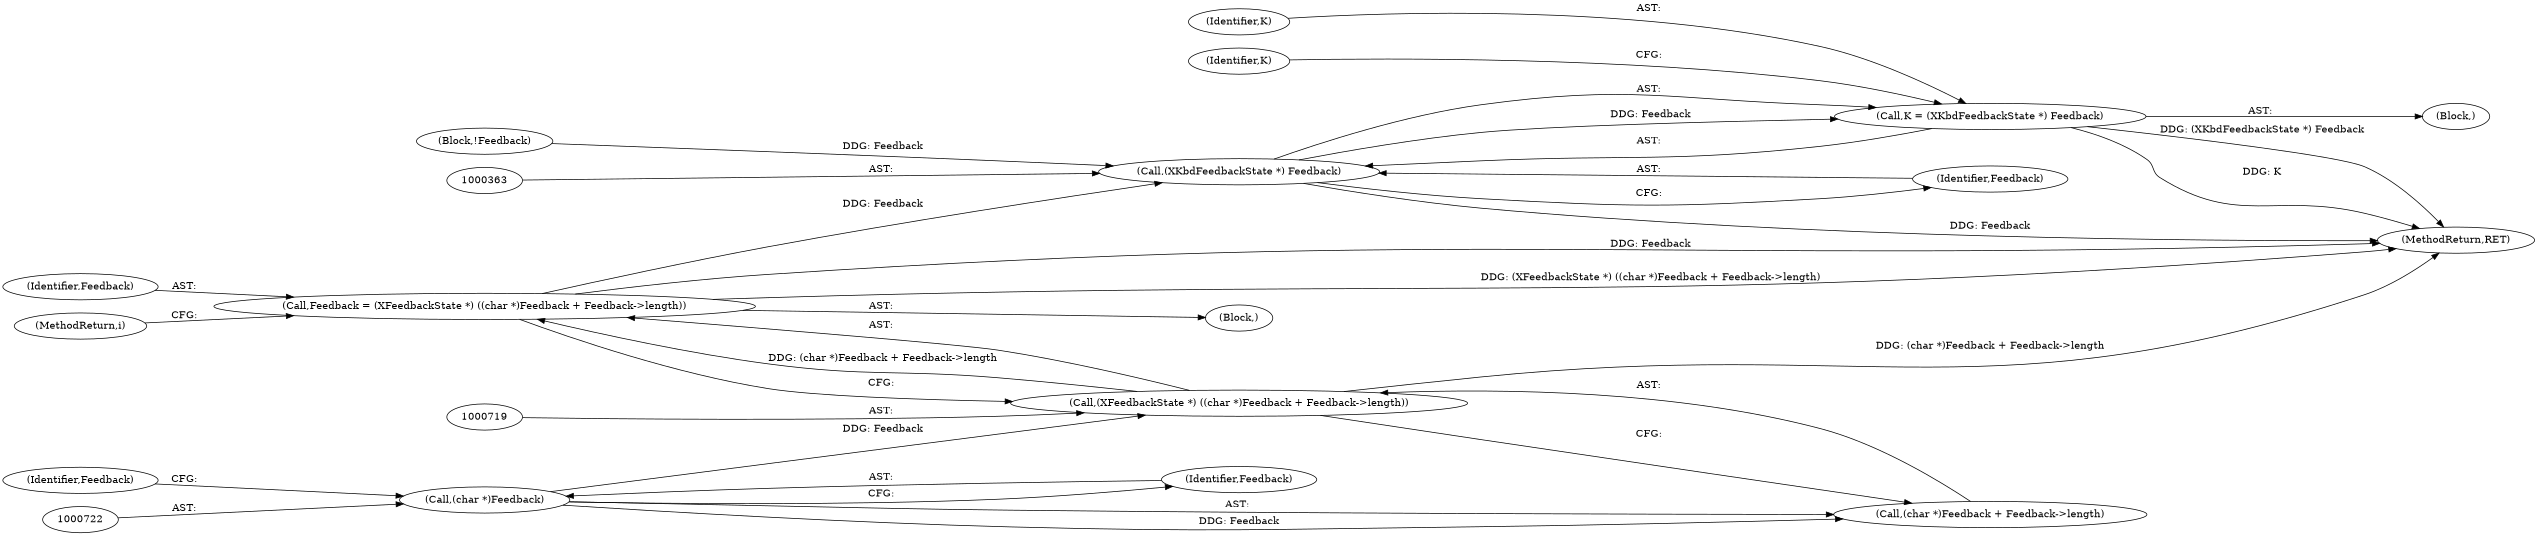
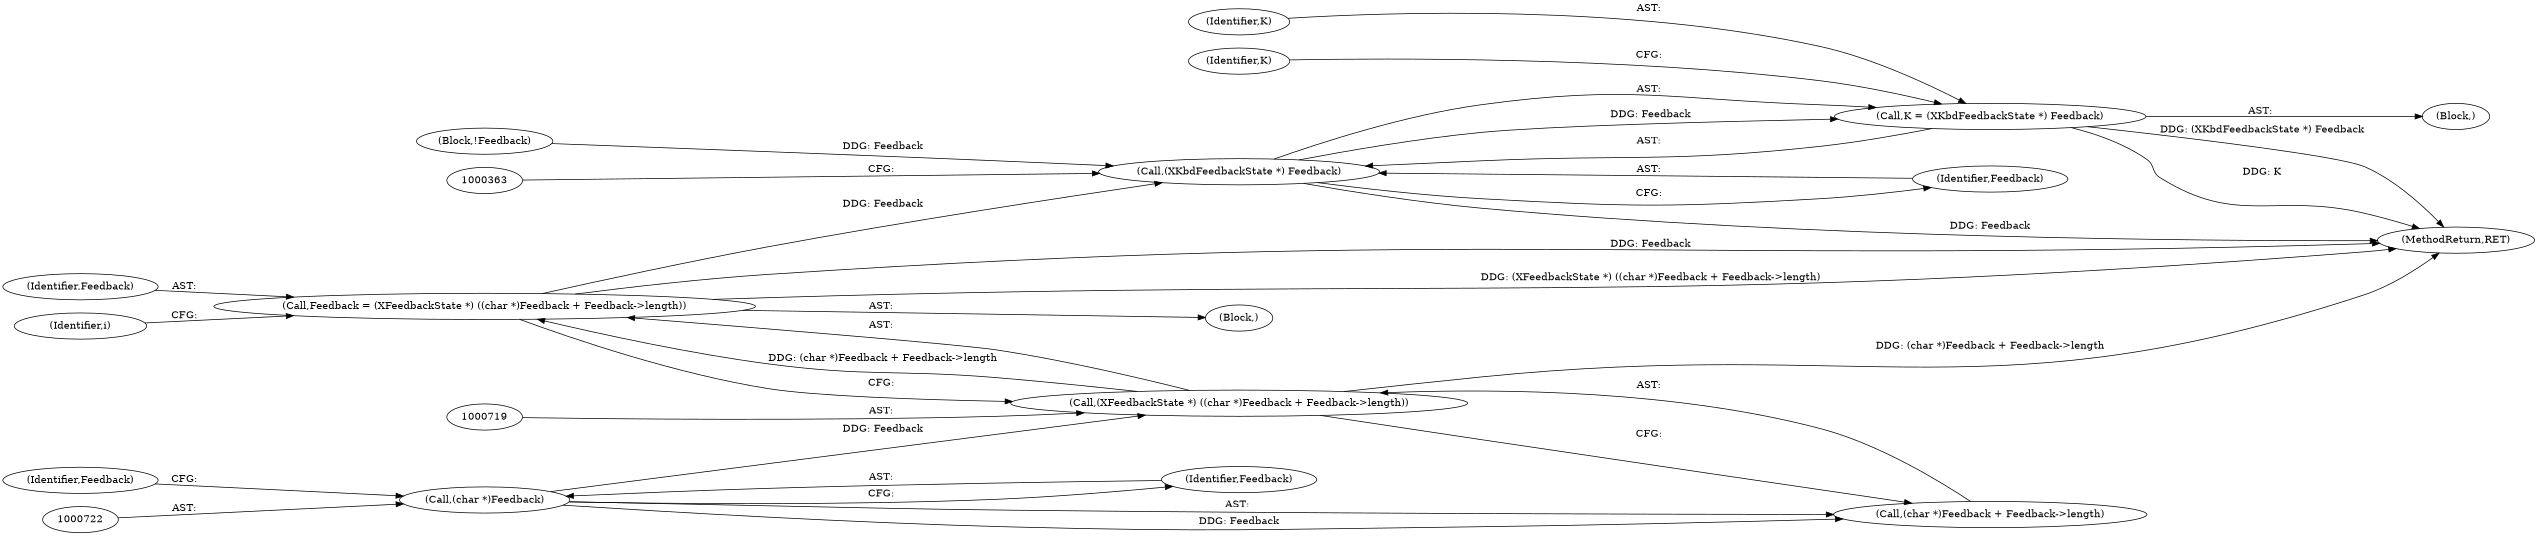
(883, 169) -> (883, 169)
(80, 326) -> (80, 326)
